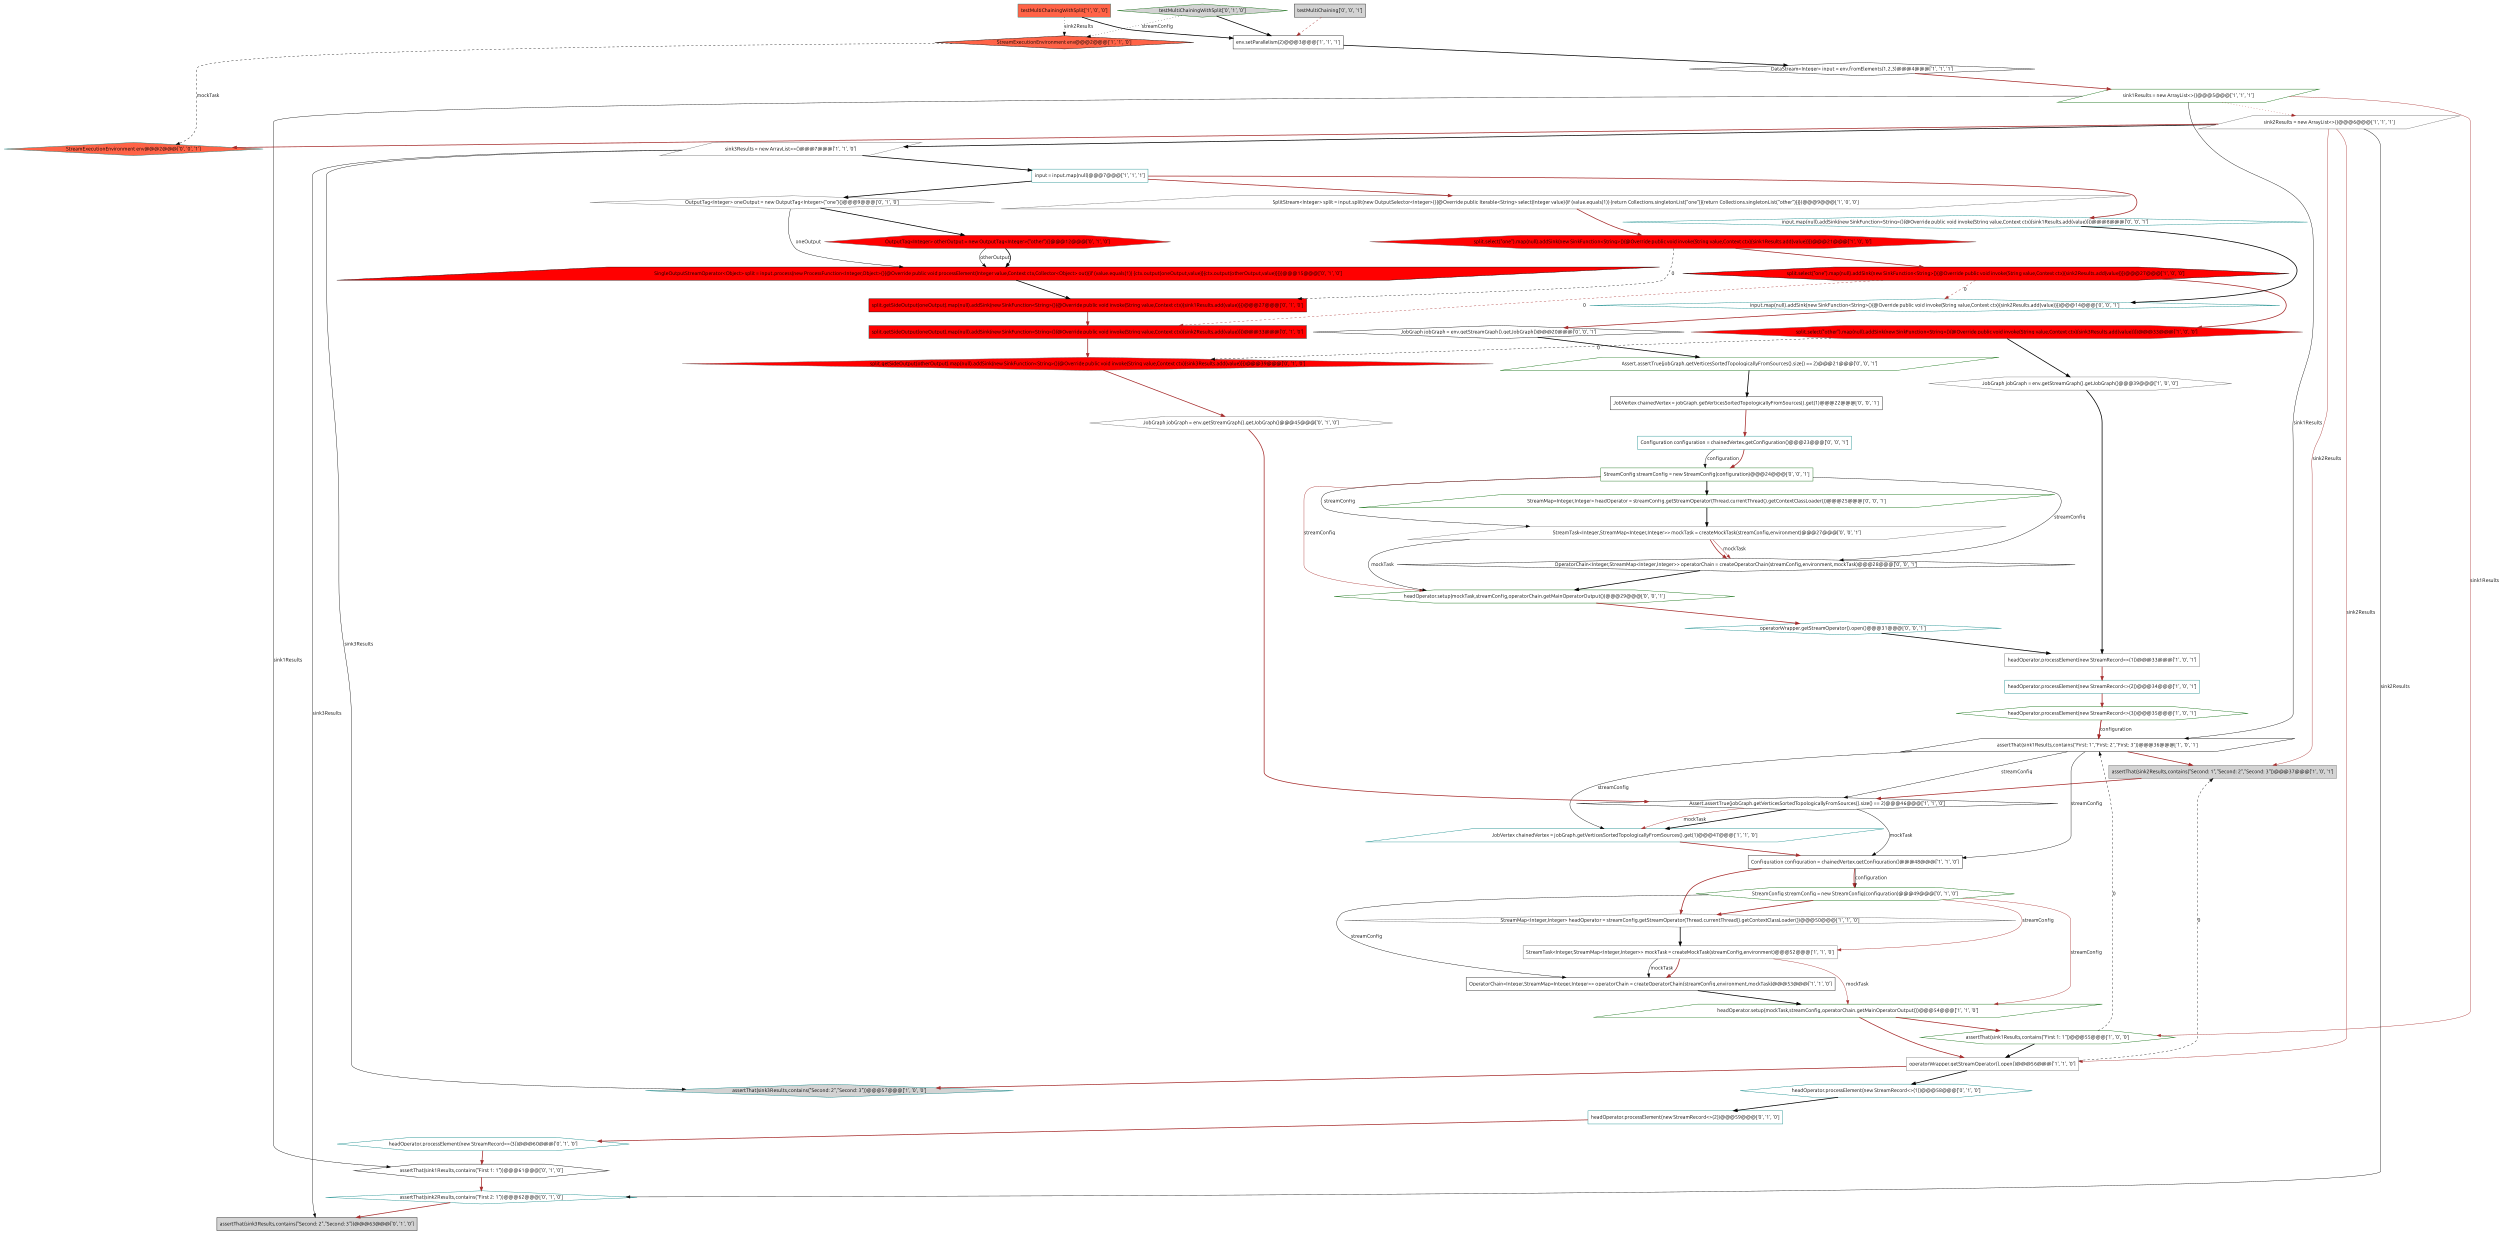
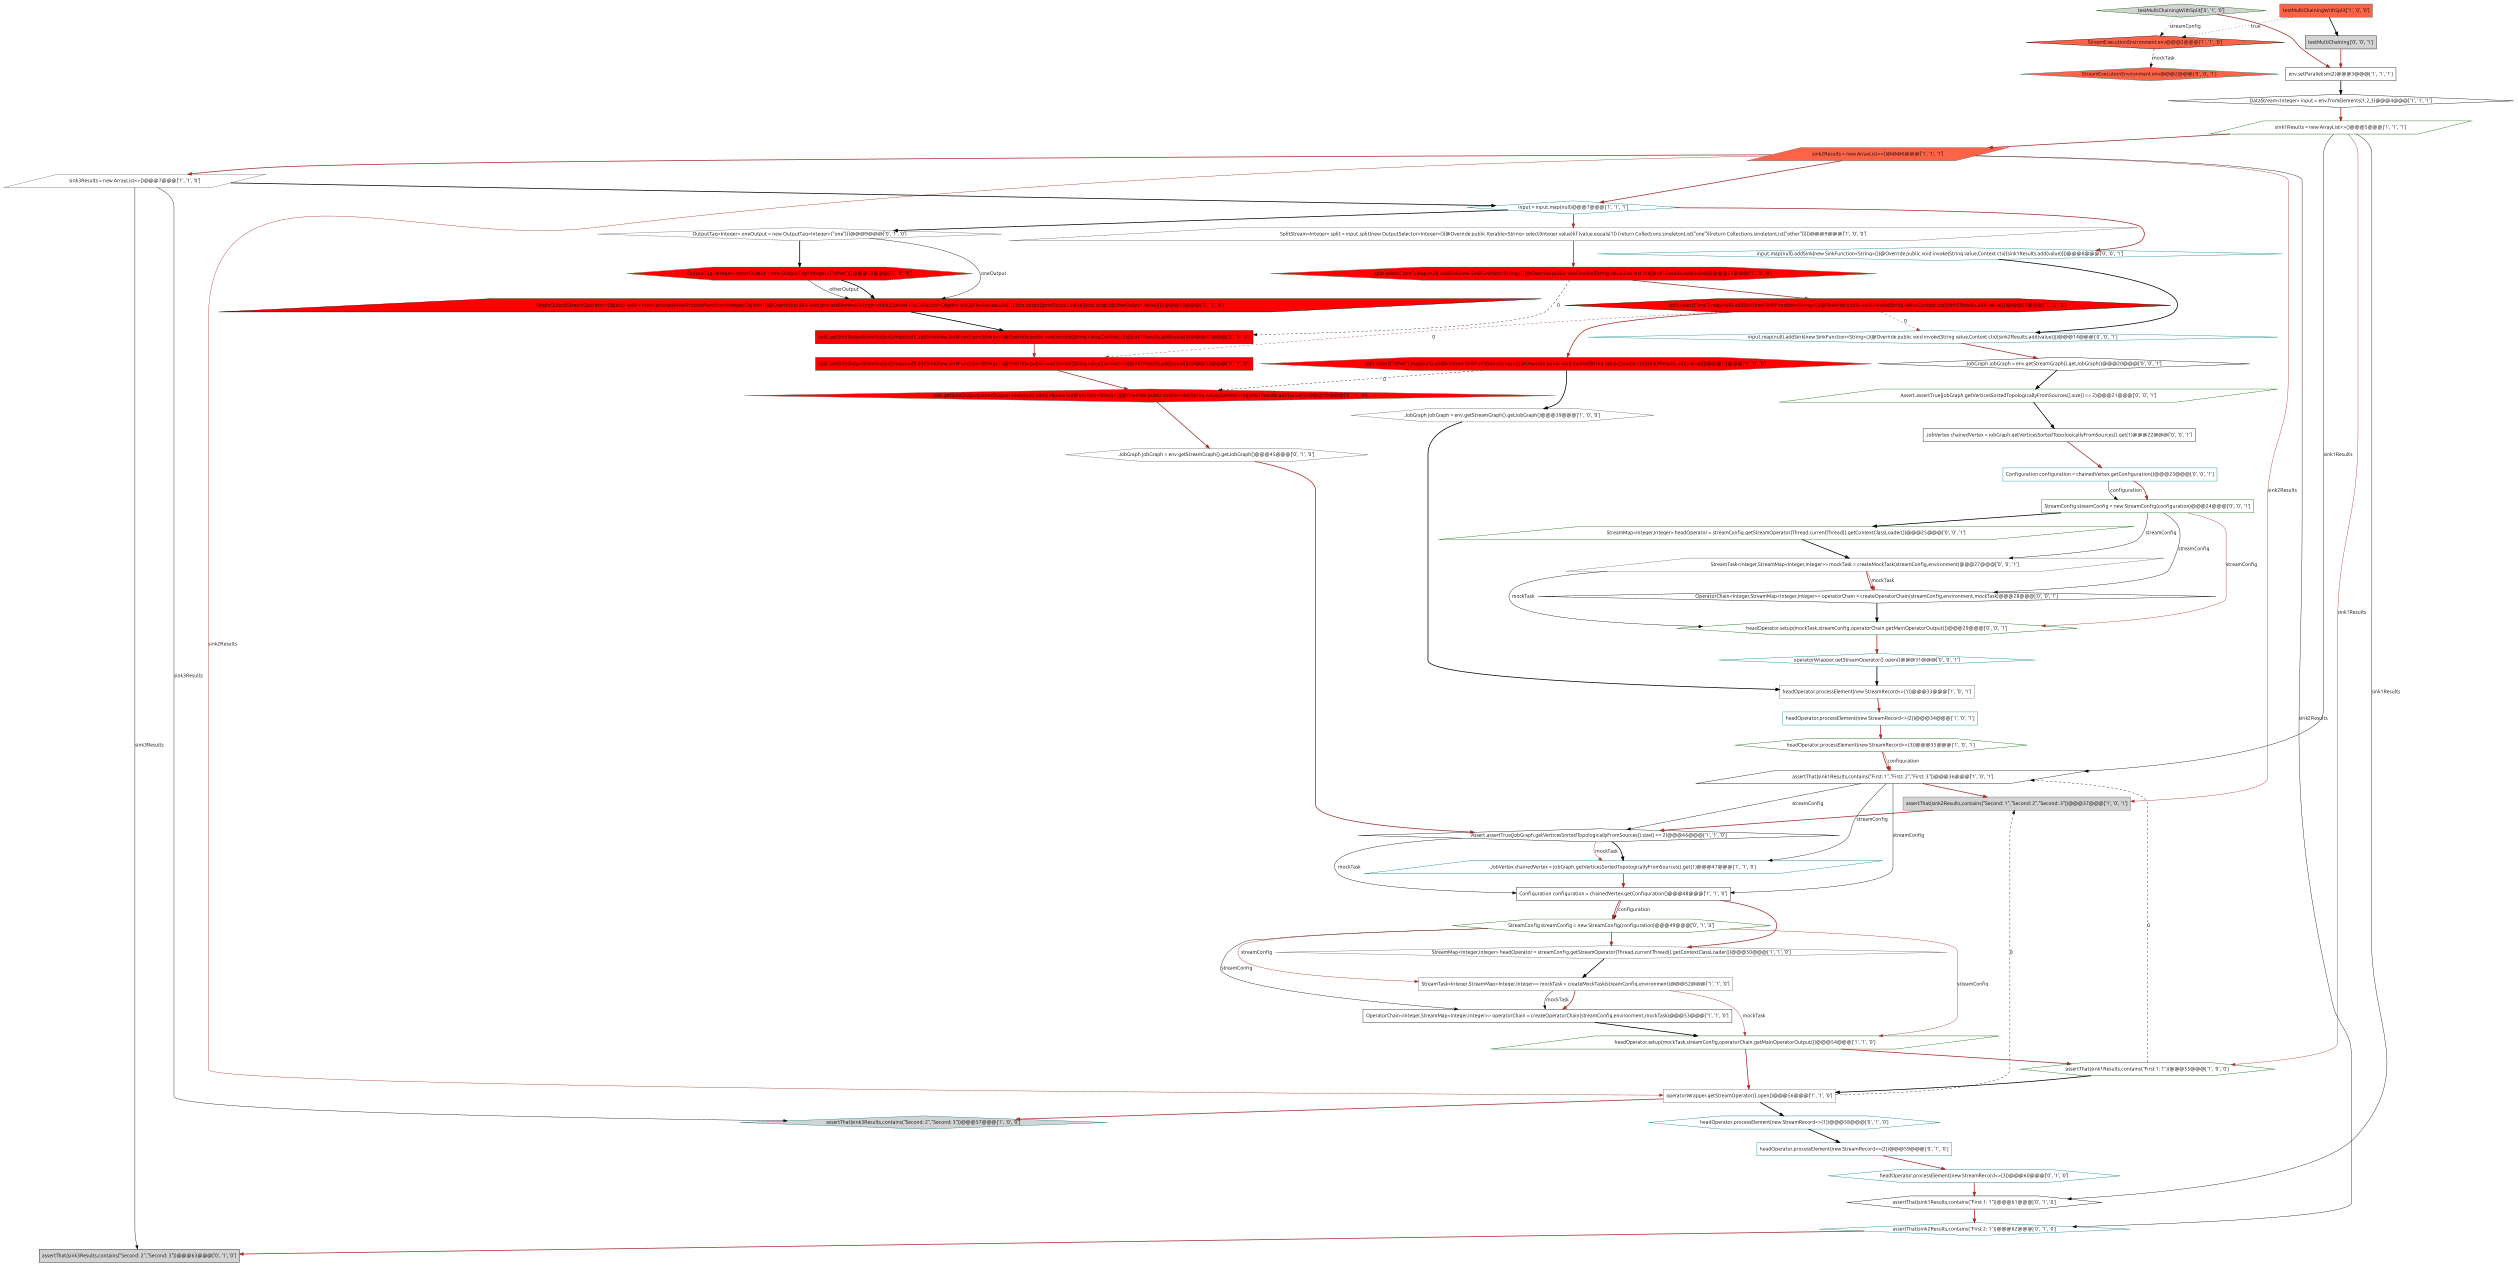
(1242, 25) -> (2277, 30)
(1311, 25) -> (2341, 56)
(1079, 26) -> (2256, 26)
(1155, 32) -> (2333, 25)
(2257, 109) -> (2111, 141)
(2329, 122) -> (1878, 154)
(1227, 136) -> (1723, 181)
(1562, 136) -> (981, 158)
(1090, 176) -> (1573, 207)
